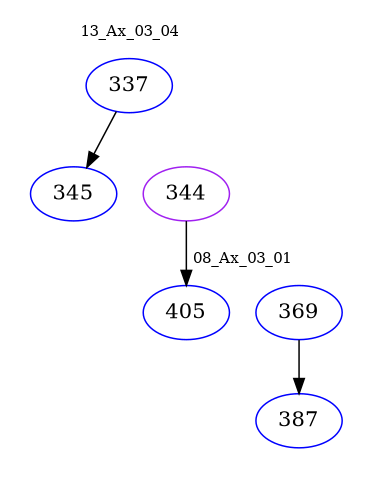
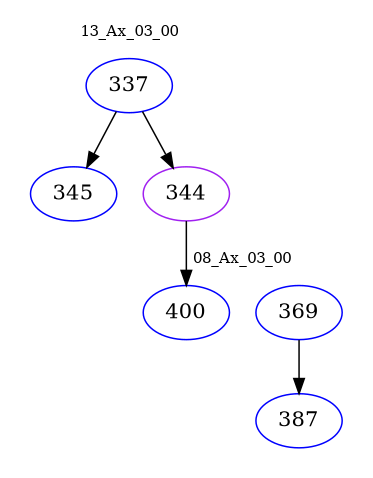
(130, 32) -> (130, 32)
none -> (154, 133)
(243, 259) -> (243, 259)
(186, 313) -> (186, 313)
